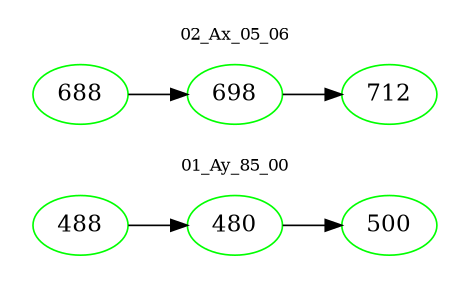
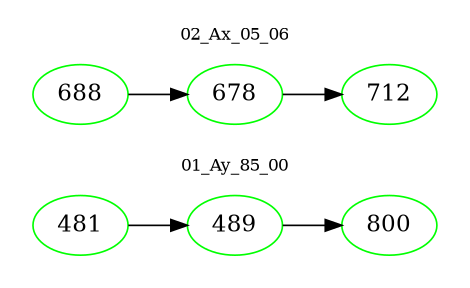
(235, 94) -> (235, 94)
(81, 225) -> (81, 225)
(235, 225) -> (235, 225)
(389, 225) -> (389, 225)
